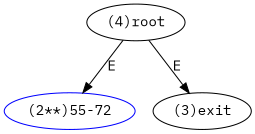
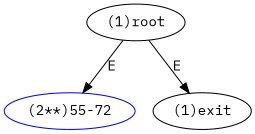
(136, 22) -> (136, 22)
(202, 111) -> (202, 111)
